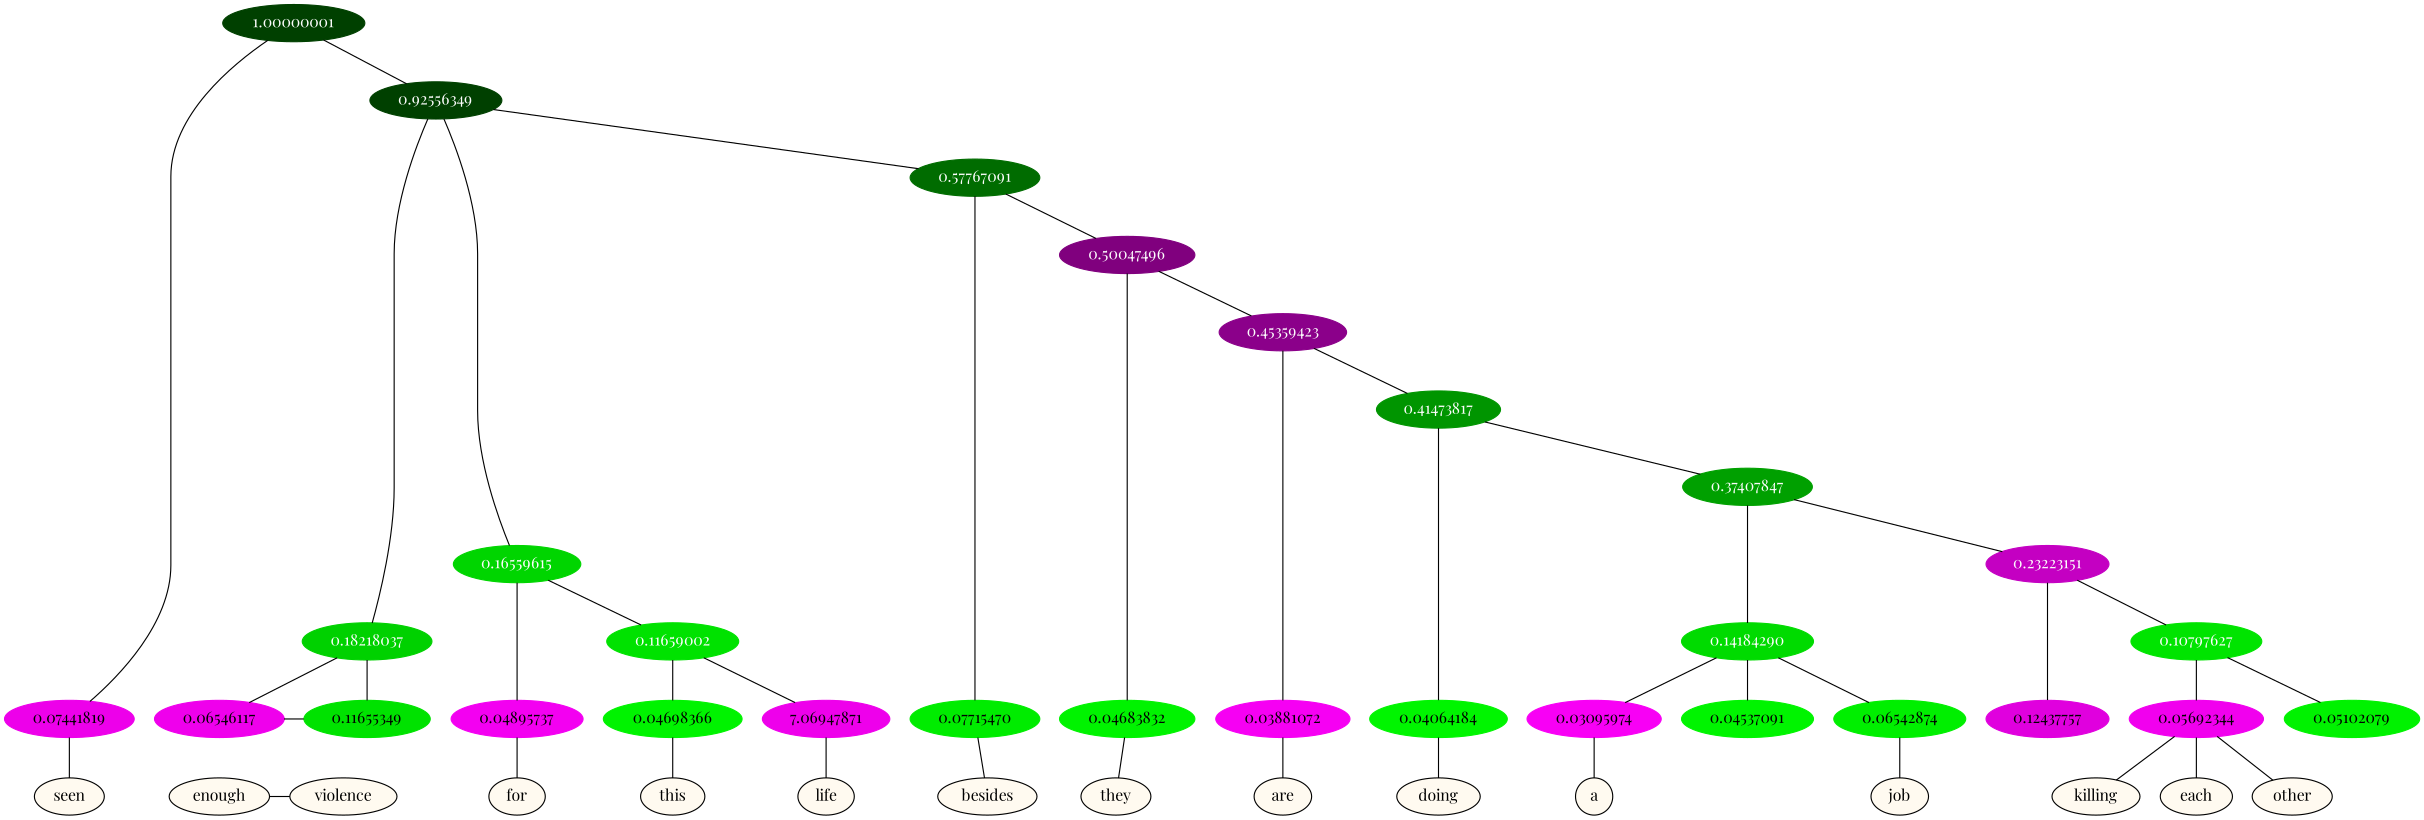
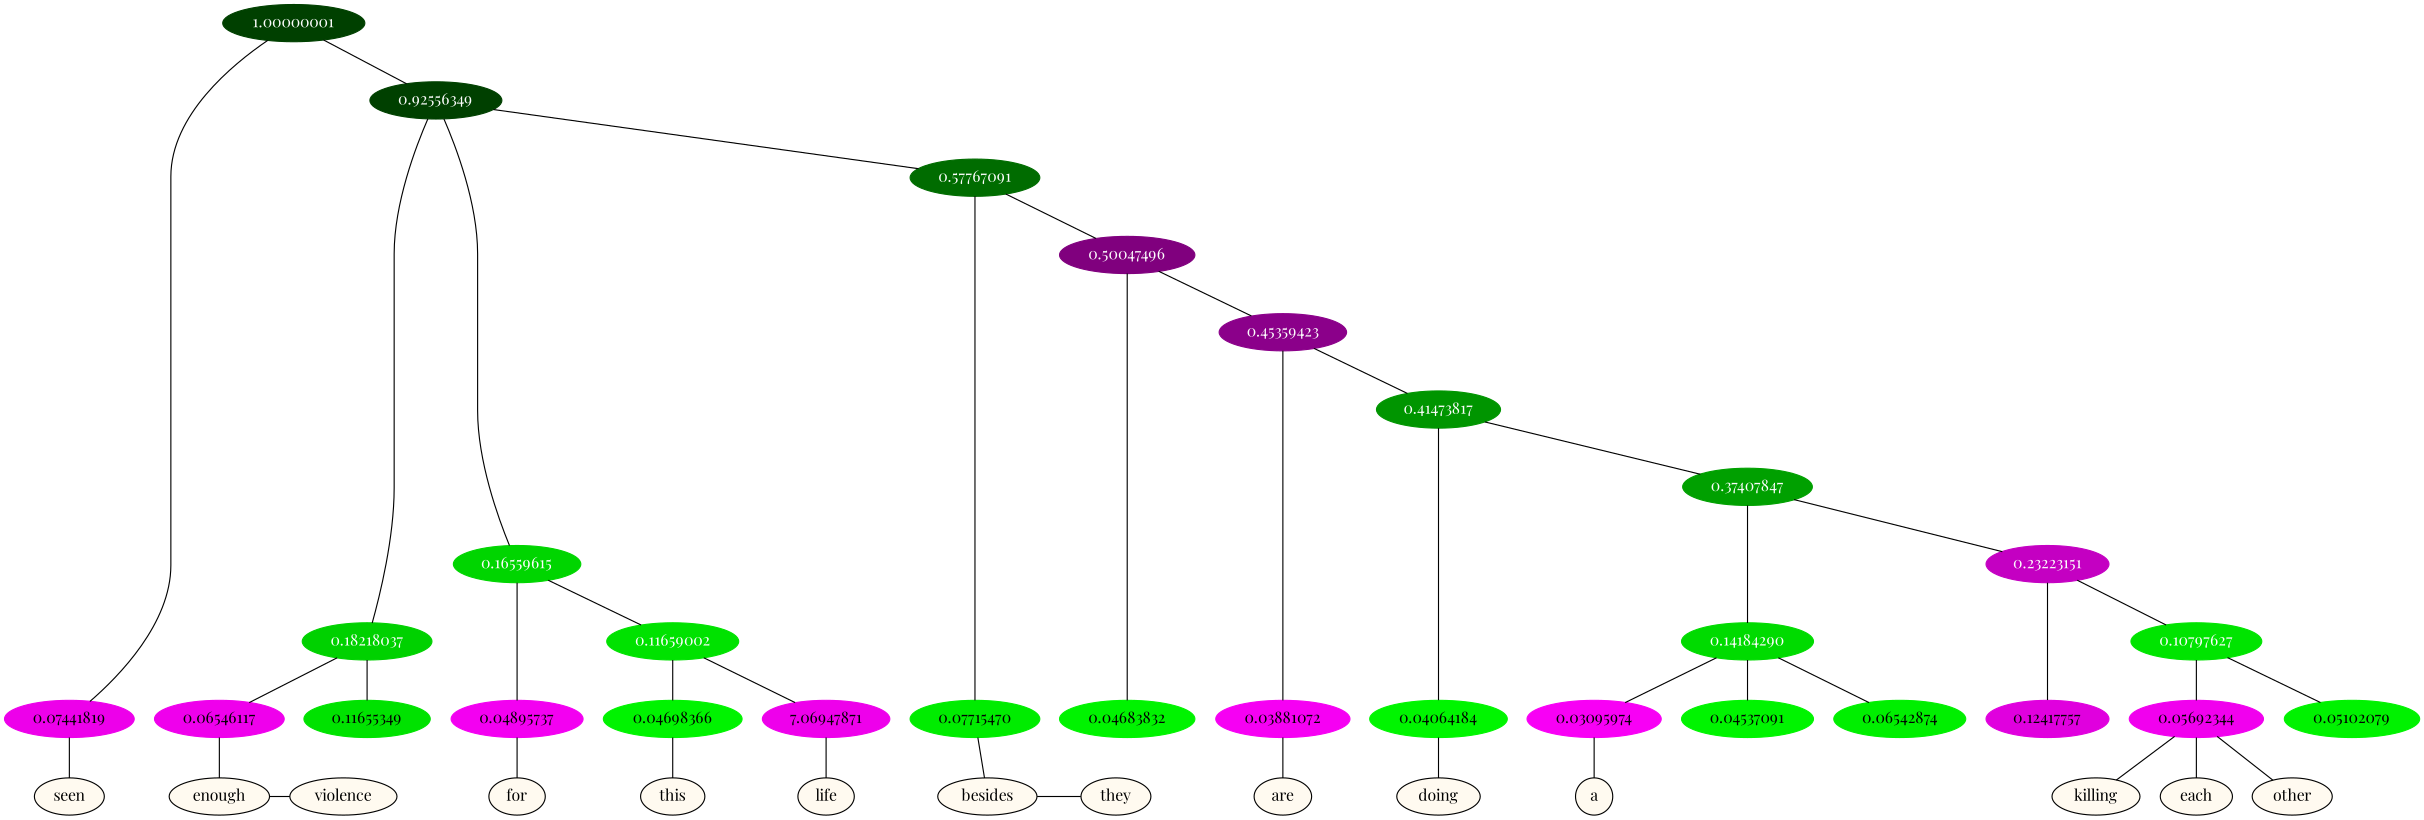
(294, 719) -> (219, 758)
(2047, 719) -> (2047, 719)
(1122, 758) -> (1059, 796)
(1900, 796) -> none
